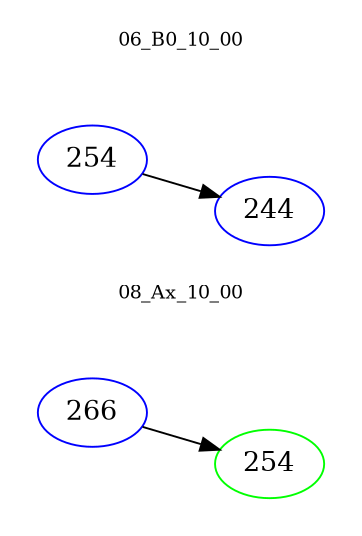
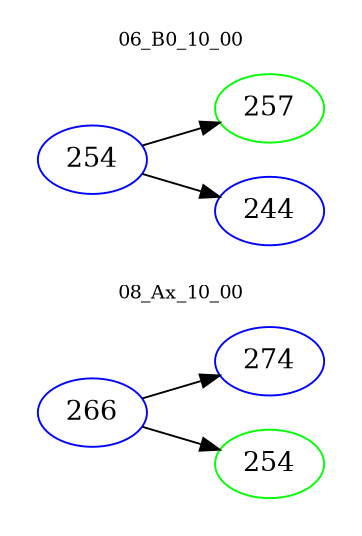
none -> (270, 108)
none -> (270, 361)
